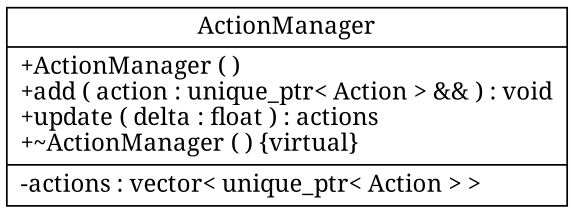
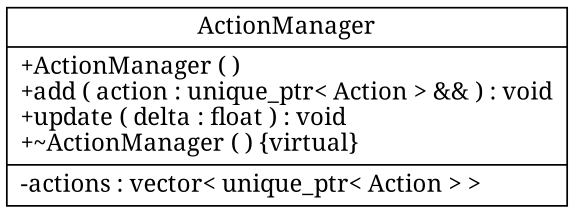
(200, 118) -> (184, 118)
